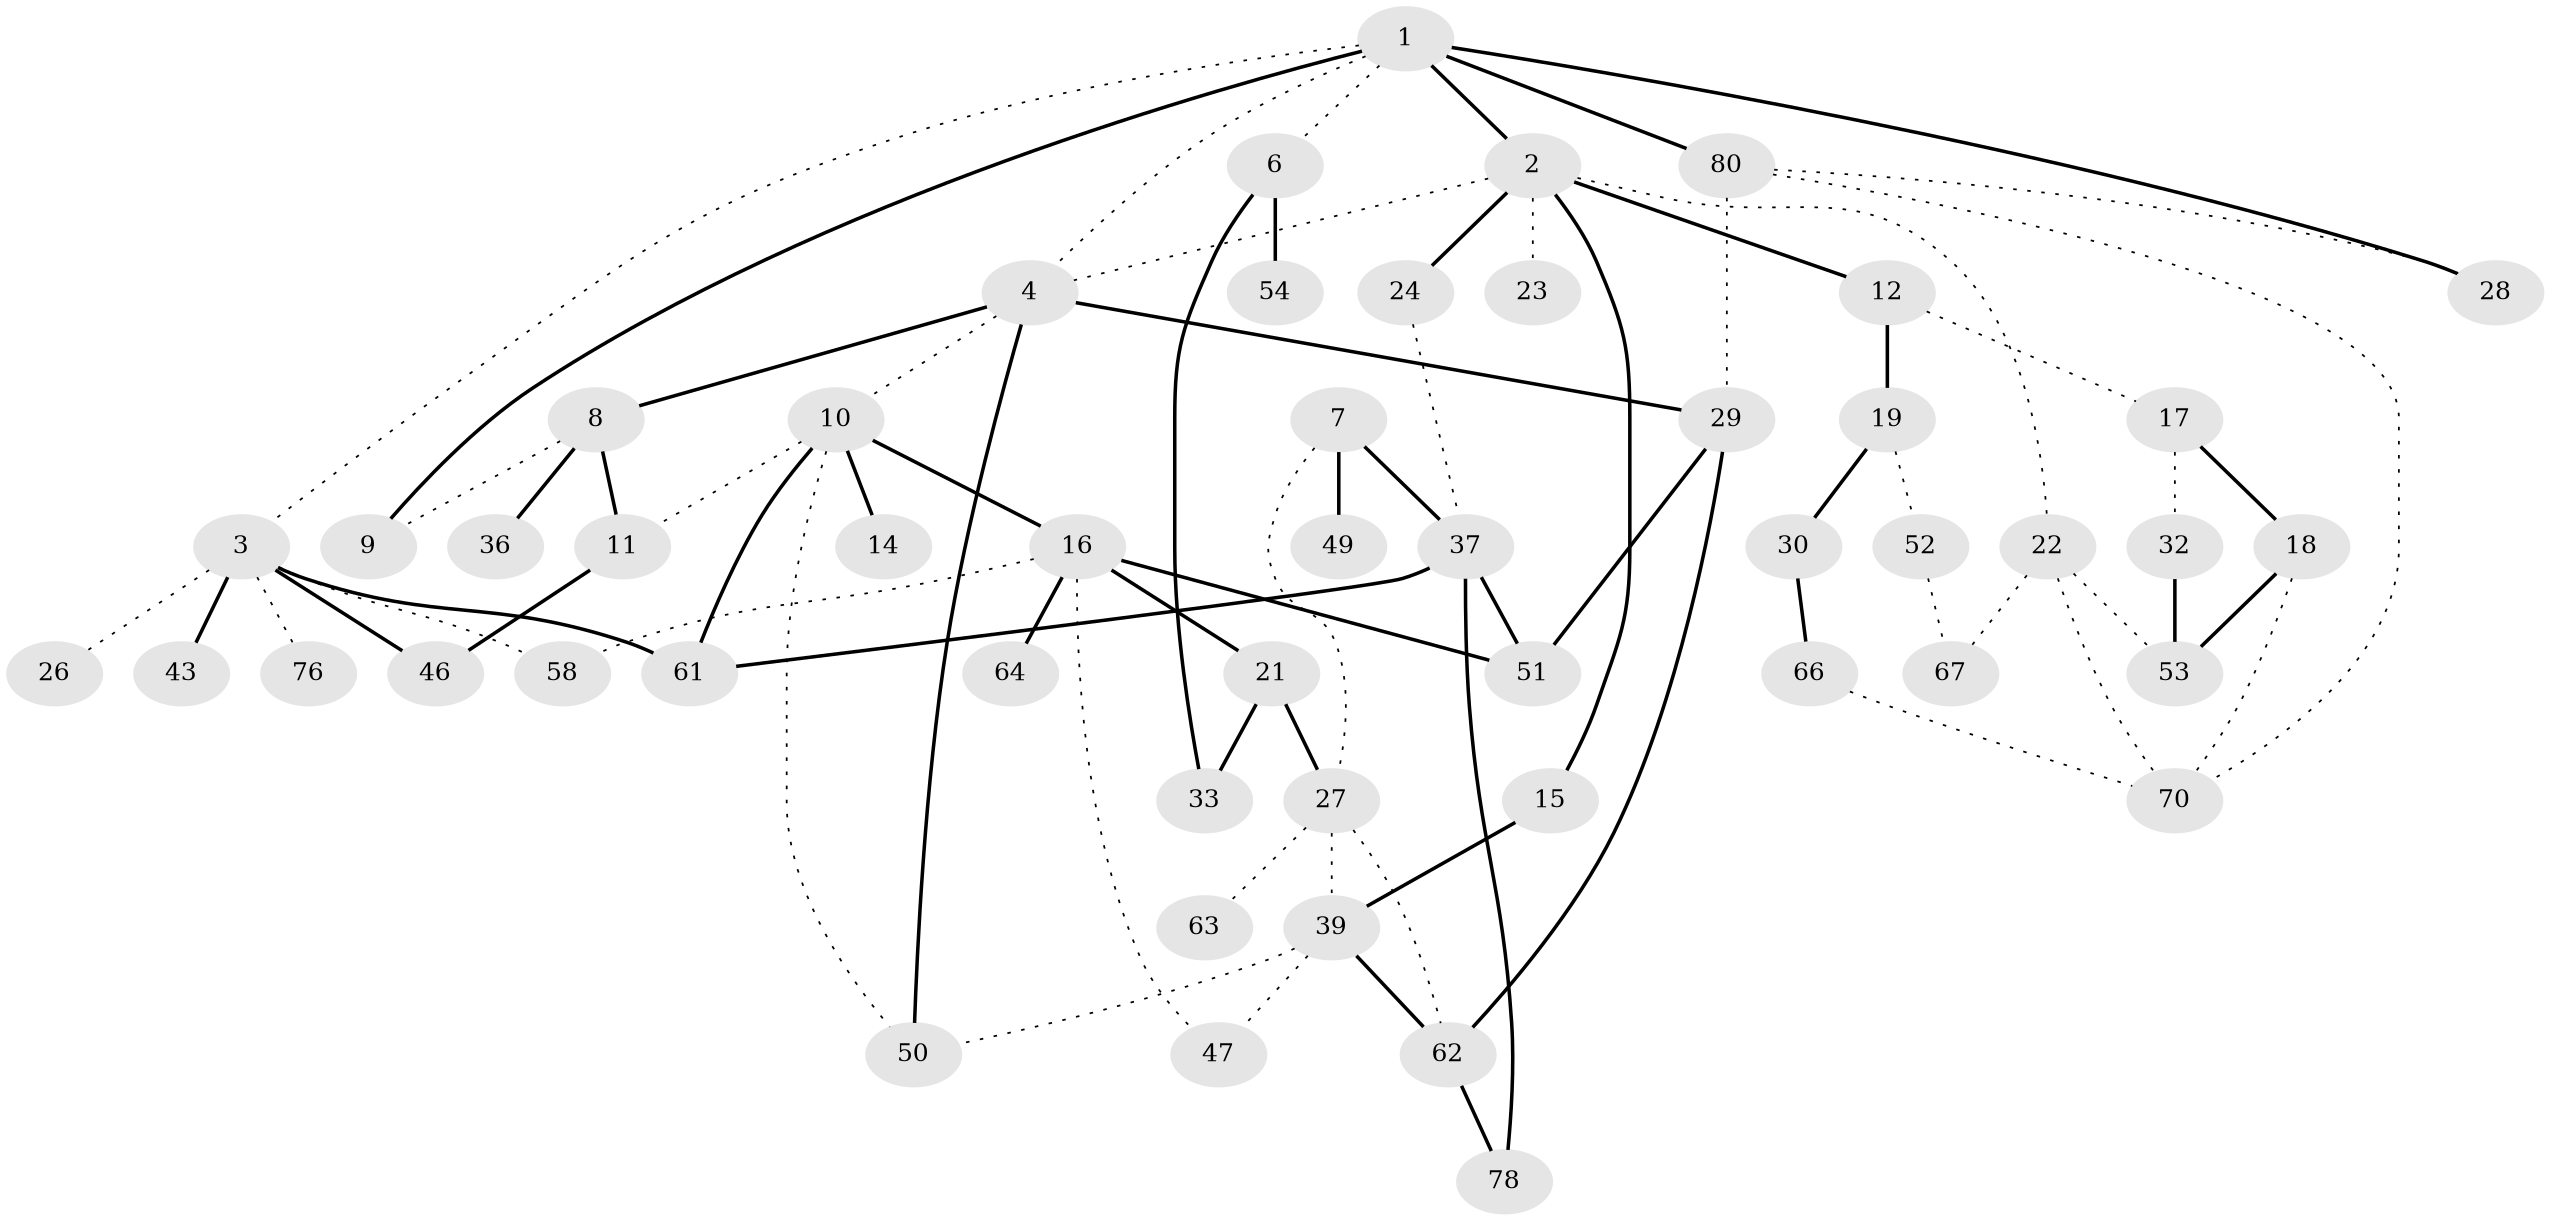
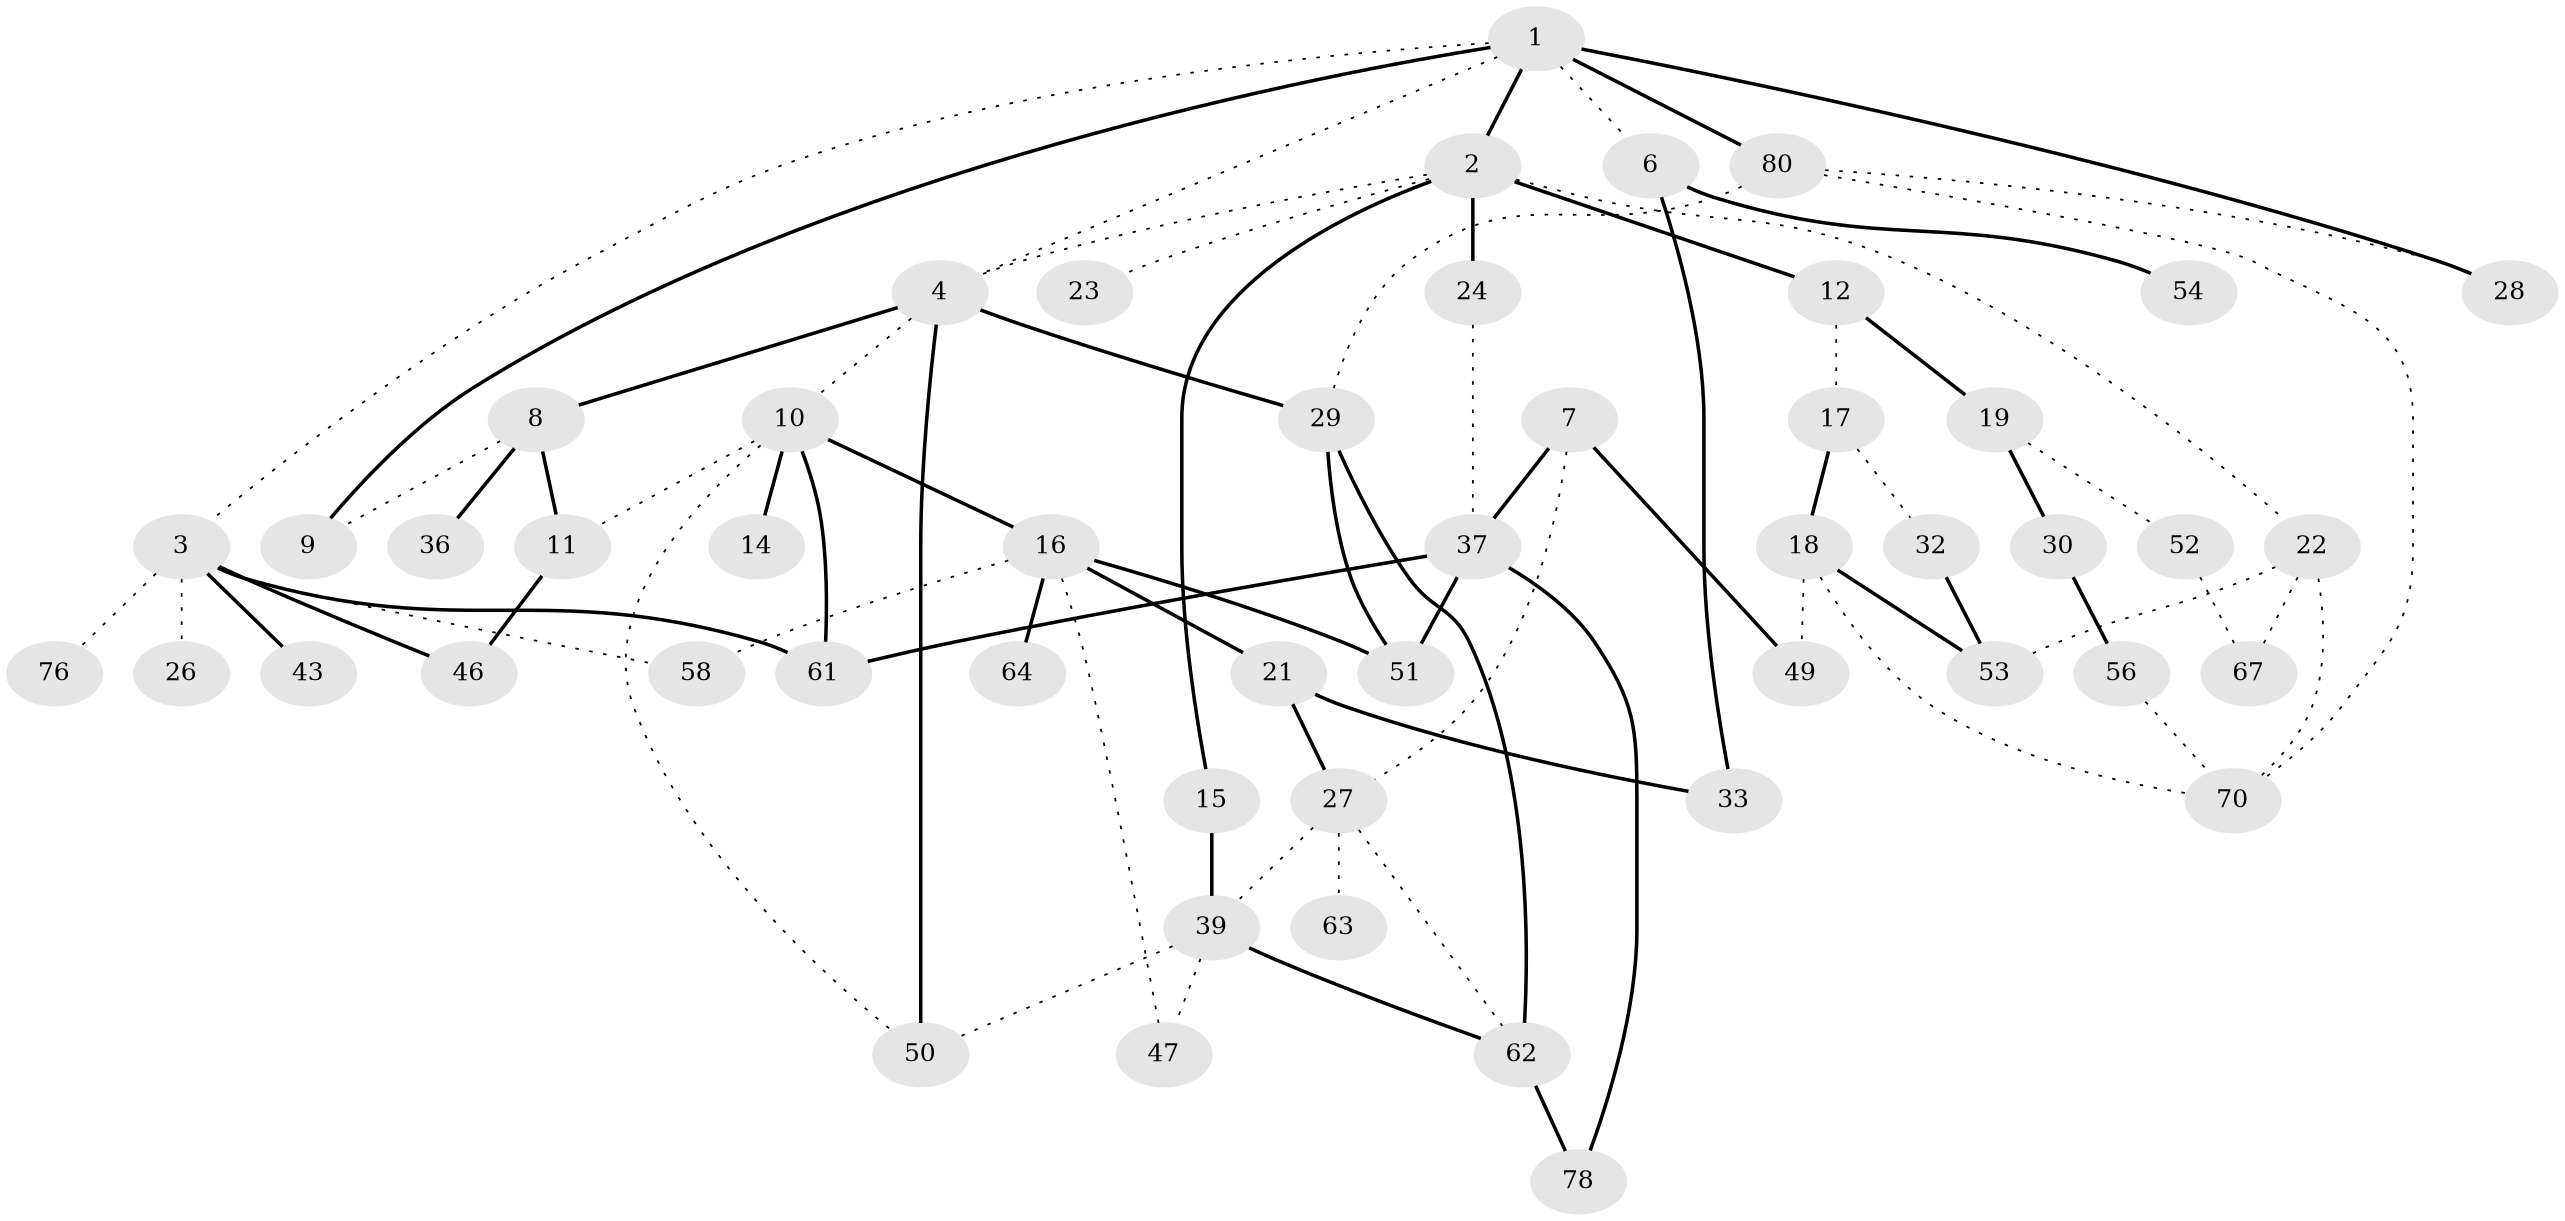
none -> (1803, 610)
(1810, 674) -> (2122, 674)
